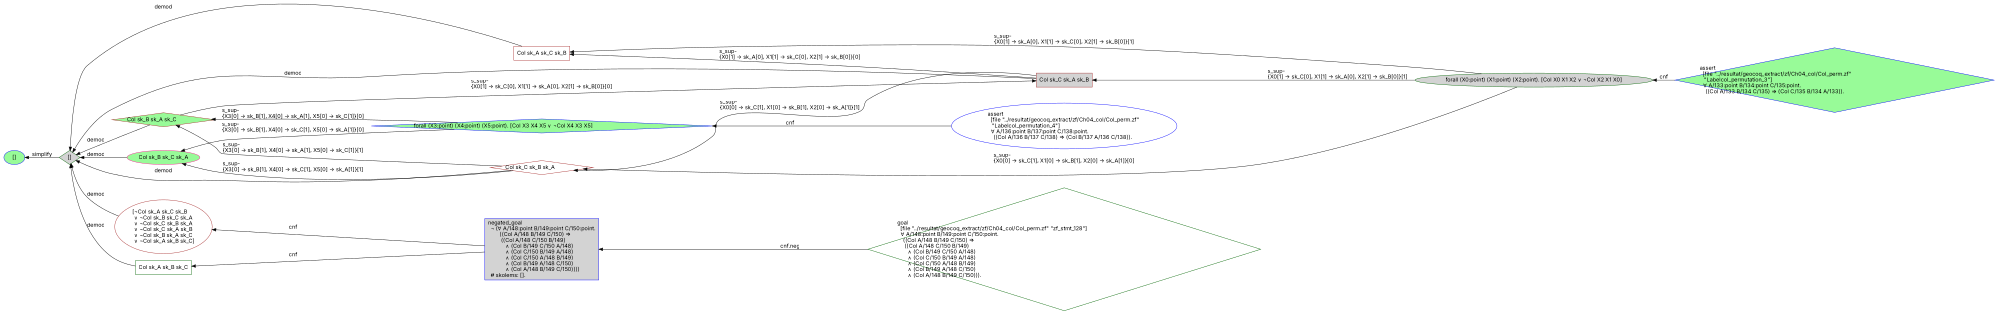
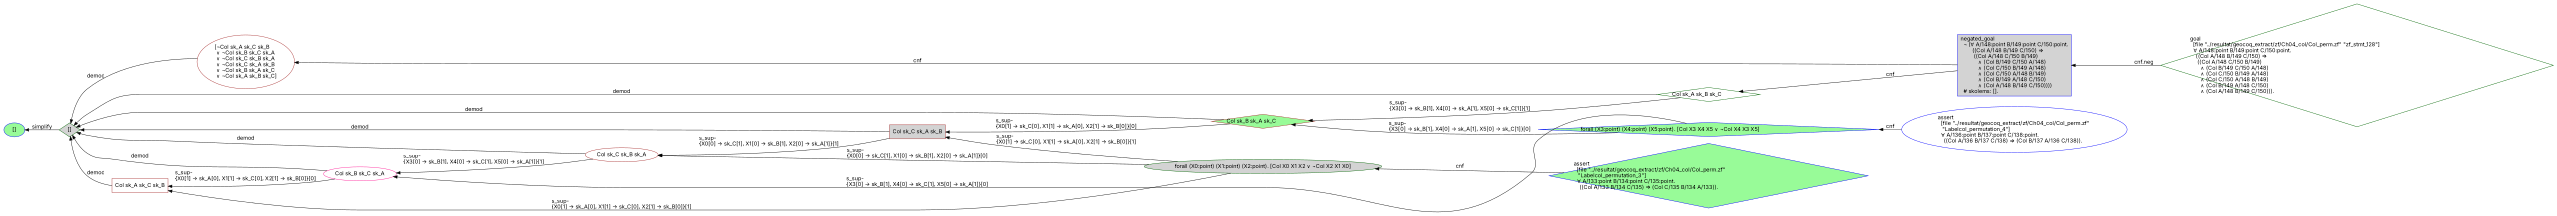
(805, 64) -> (254, 186)
(163, 157) -> (360, 174)
(337, 159) -> (1497, 114)
(542, 168) -> (622, 155)
(163, 268) -> (1709, 95)
